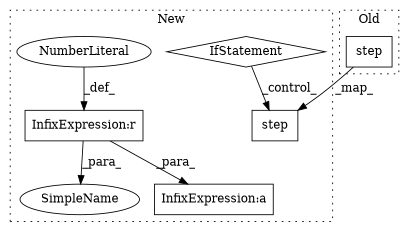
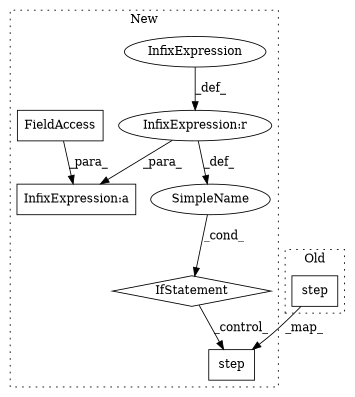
(84, 52) -> (195, 52)
none -> (60, 126)
(84, 126) -> (195, 126)
(102, 163) -> (219, 163)
none -> (202, 241)
